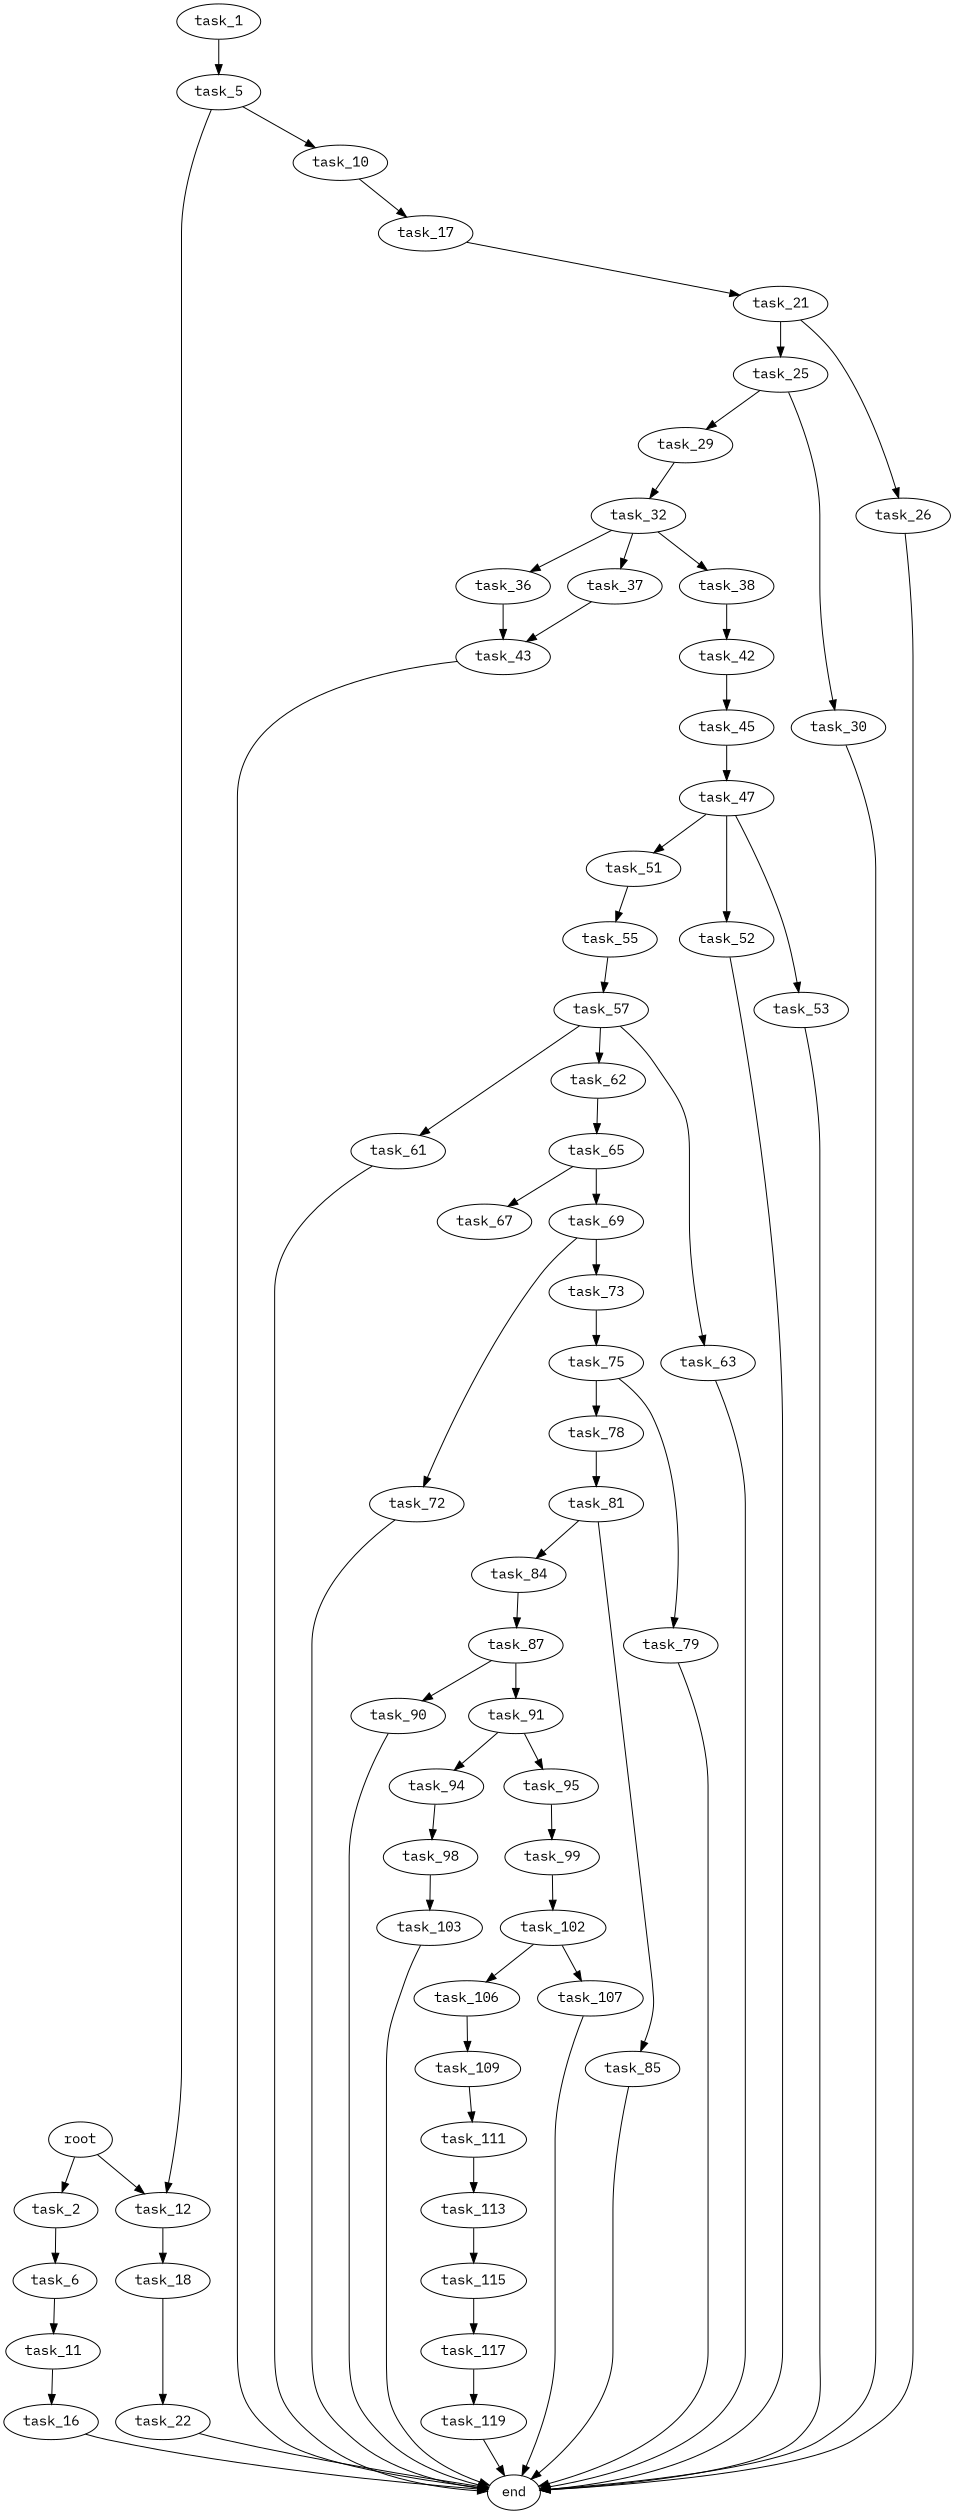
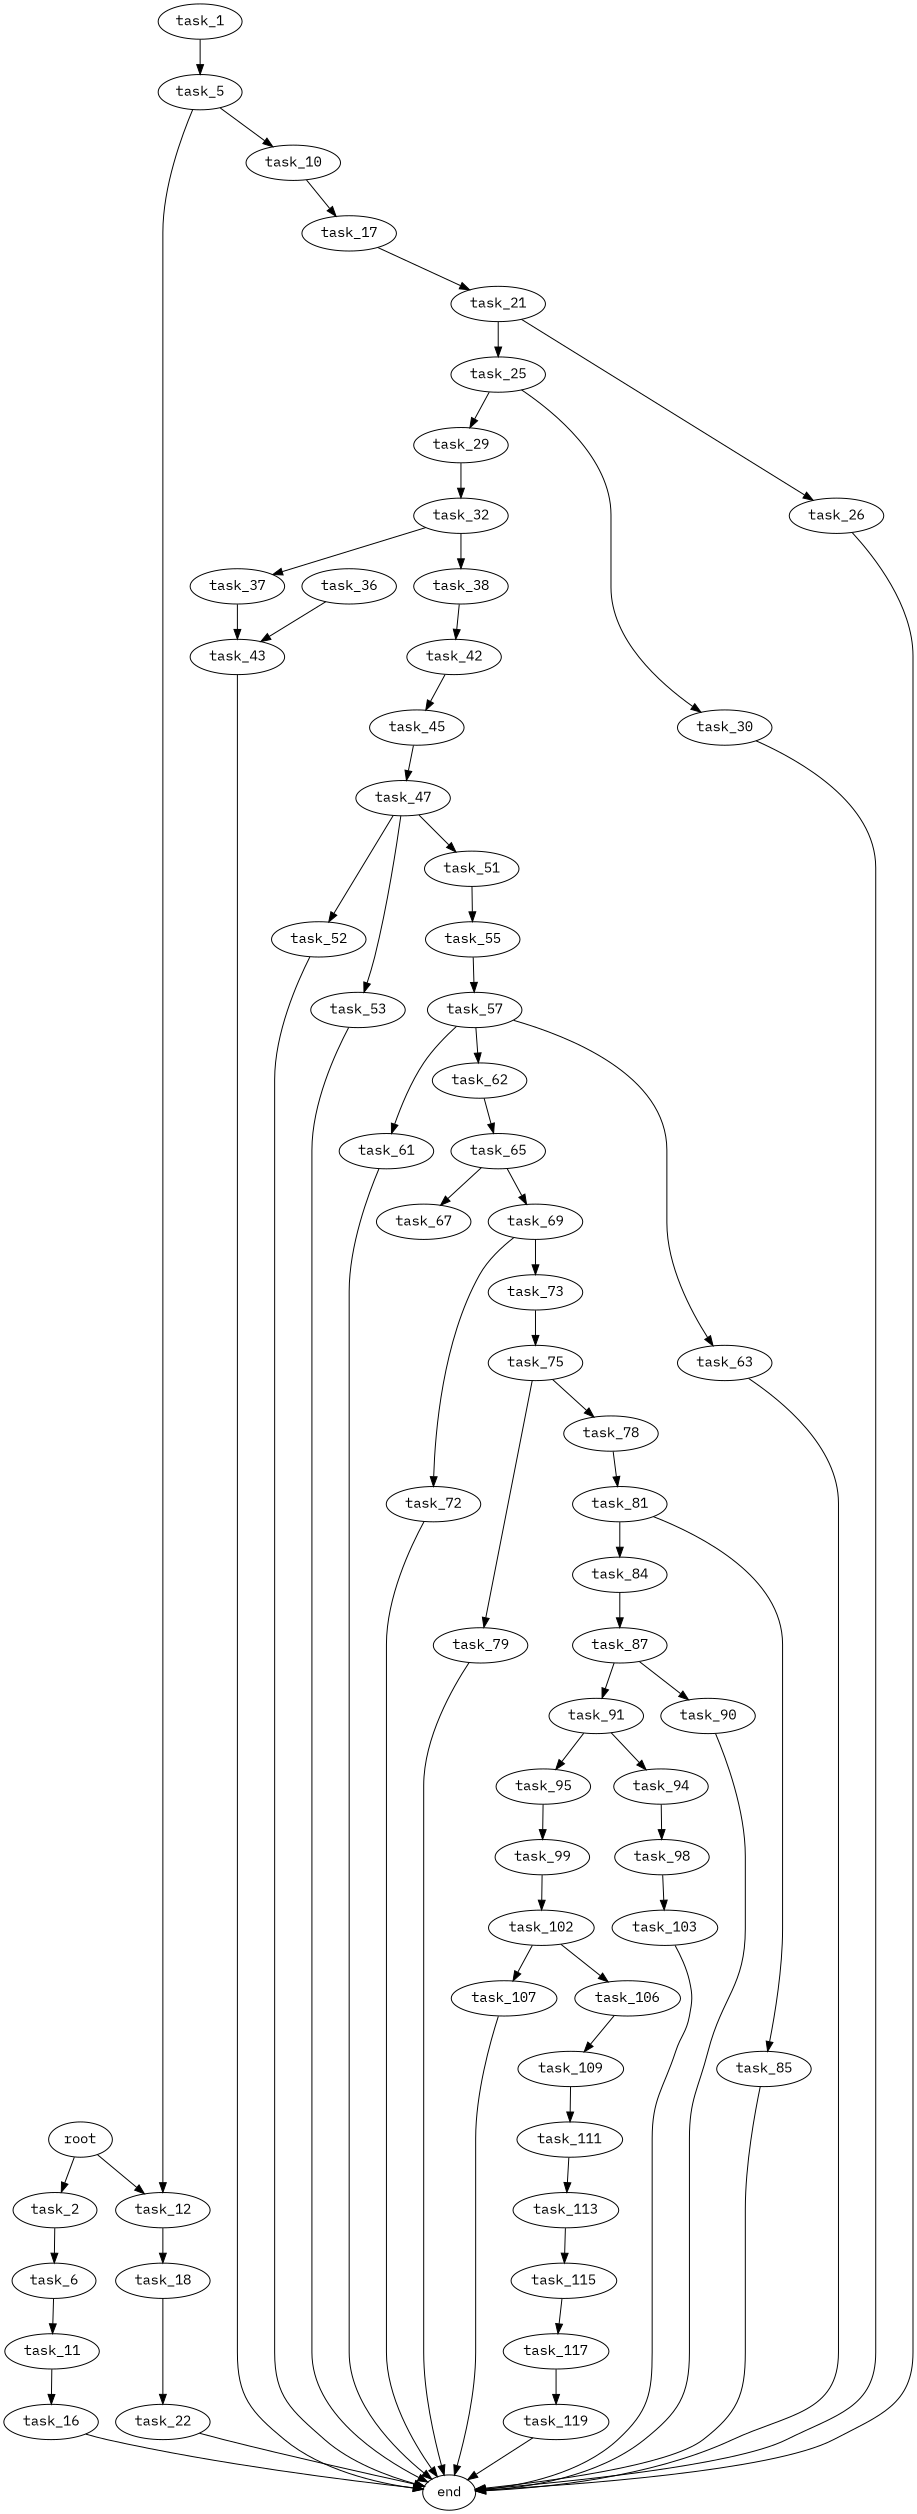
(575, 549) -> none
